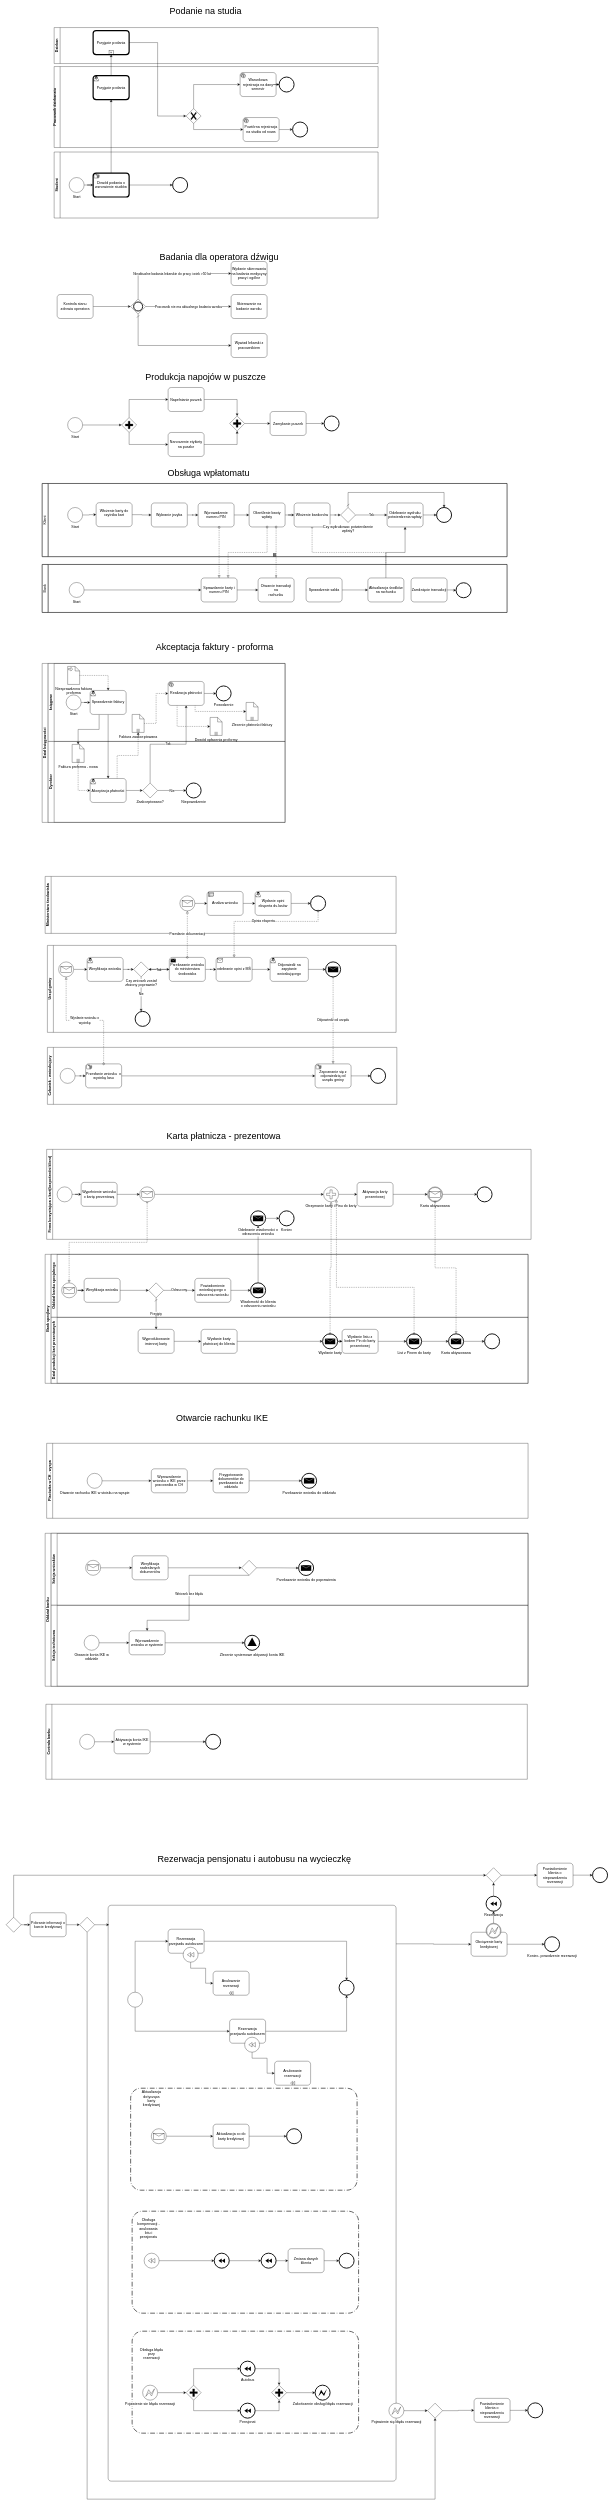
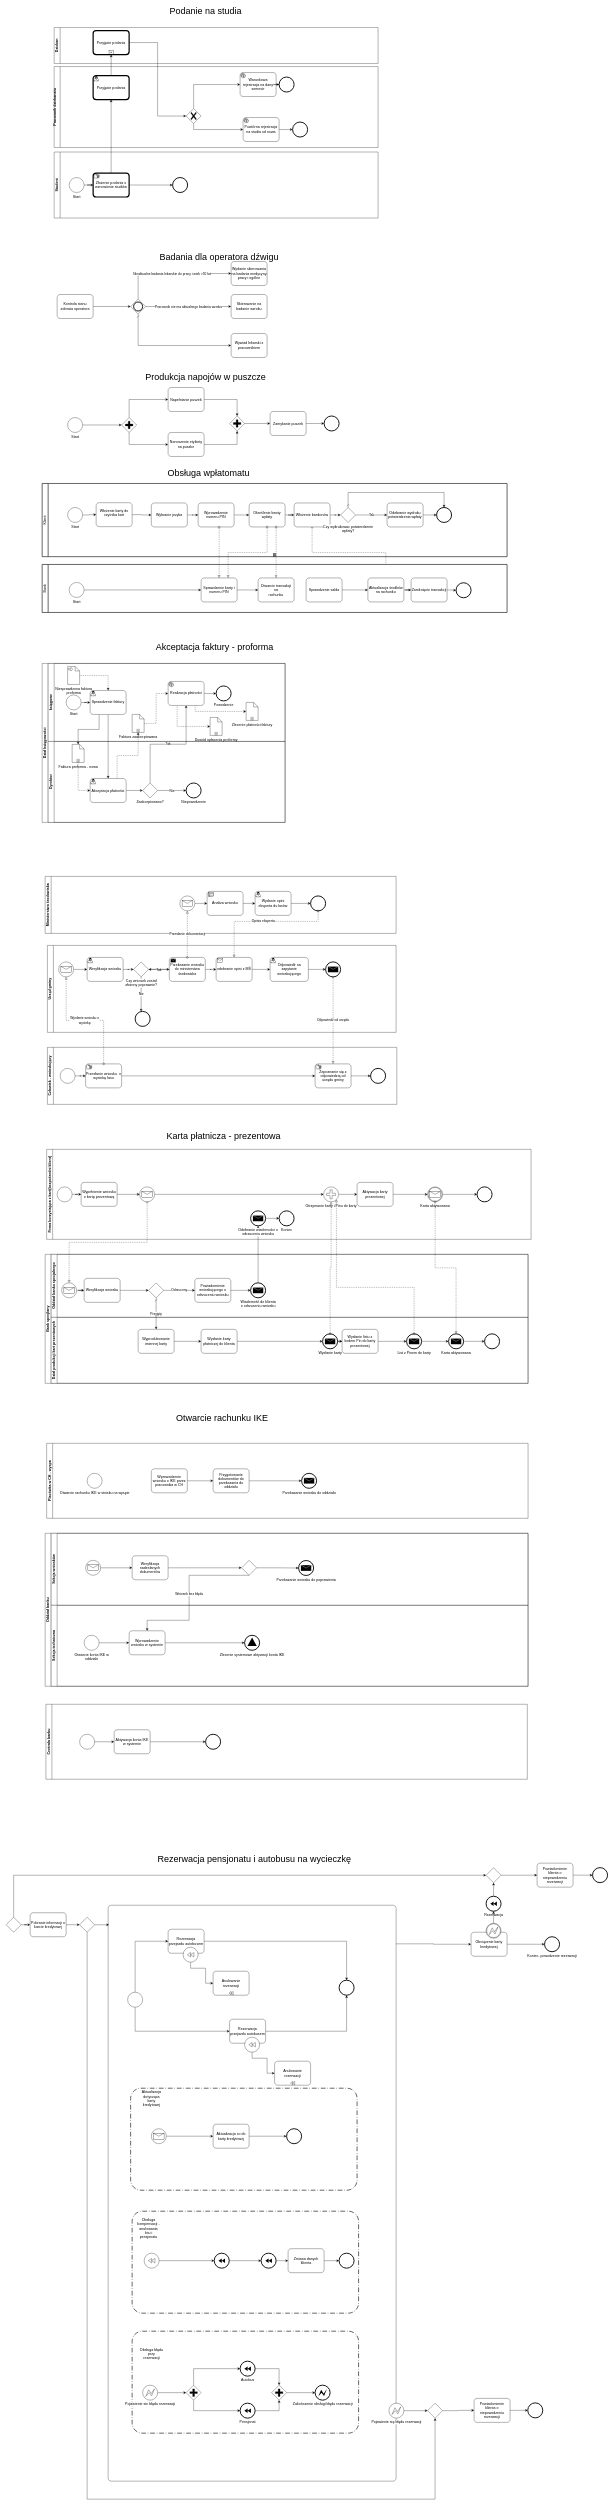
(111, 185) -> (111, 185)
(405, 530) -> (409, 590)
(148, 1481) -> none
